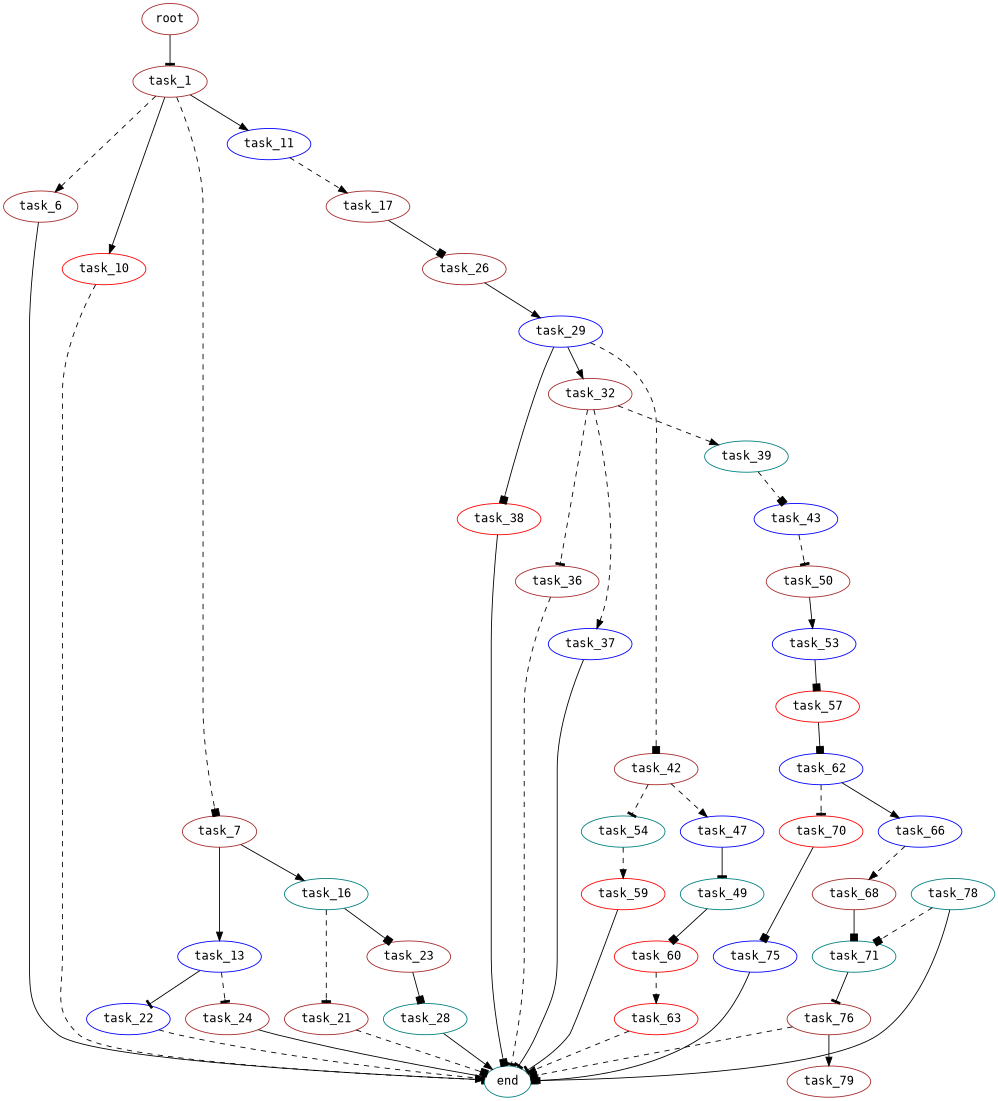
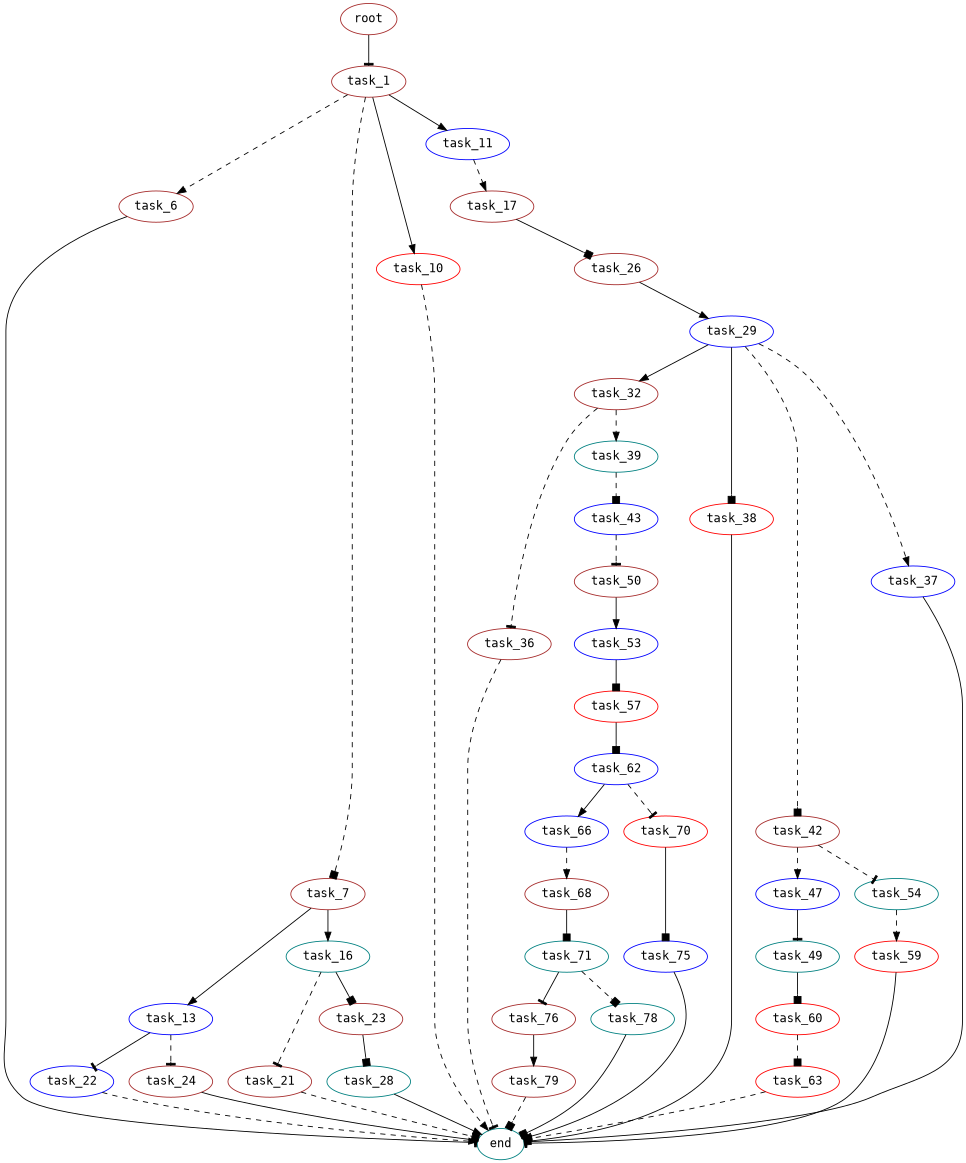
(610, 515) -> (852, 436)
(907, 923) -> (596, 985)
(656, 984) -> (798, 1046)
(659, 1052) -> (519, 1109)
